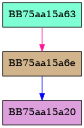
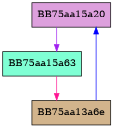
none -> (57, 36)
(42, 64) -> (71, 113)
